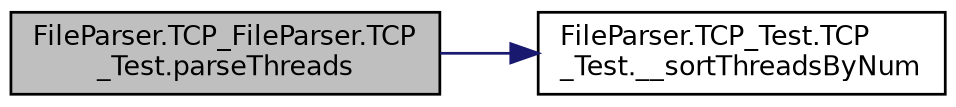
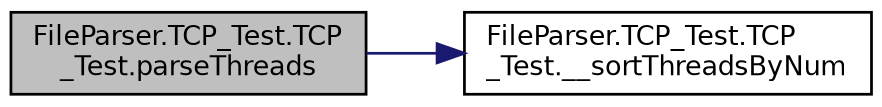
(225, 53) -> (189, 53)
